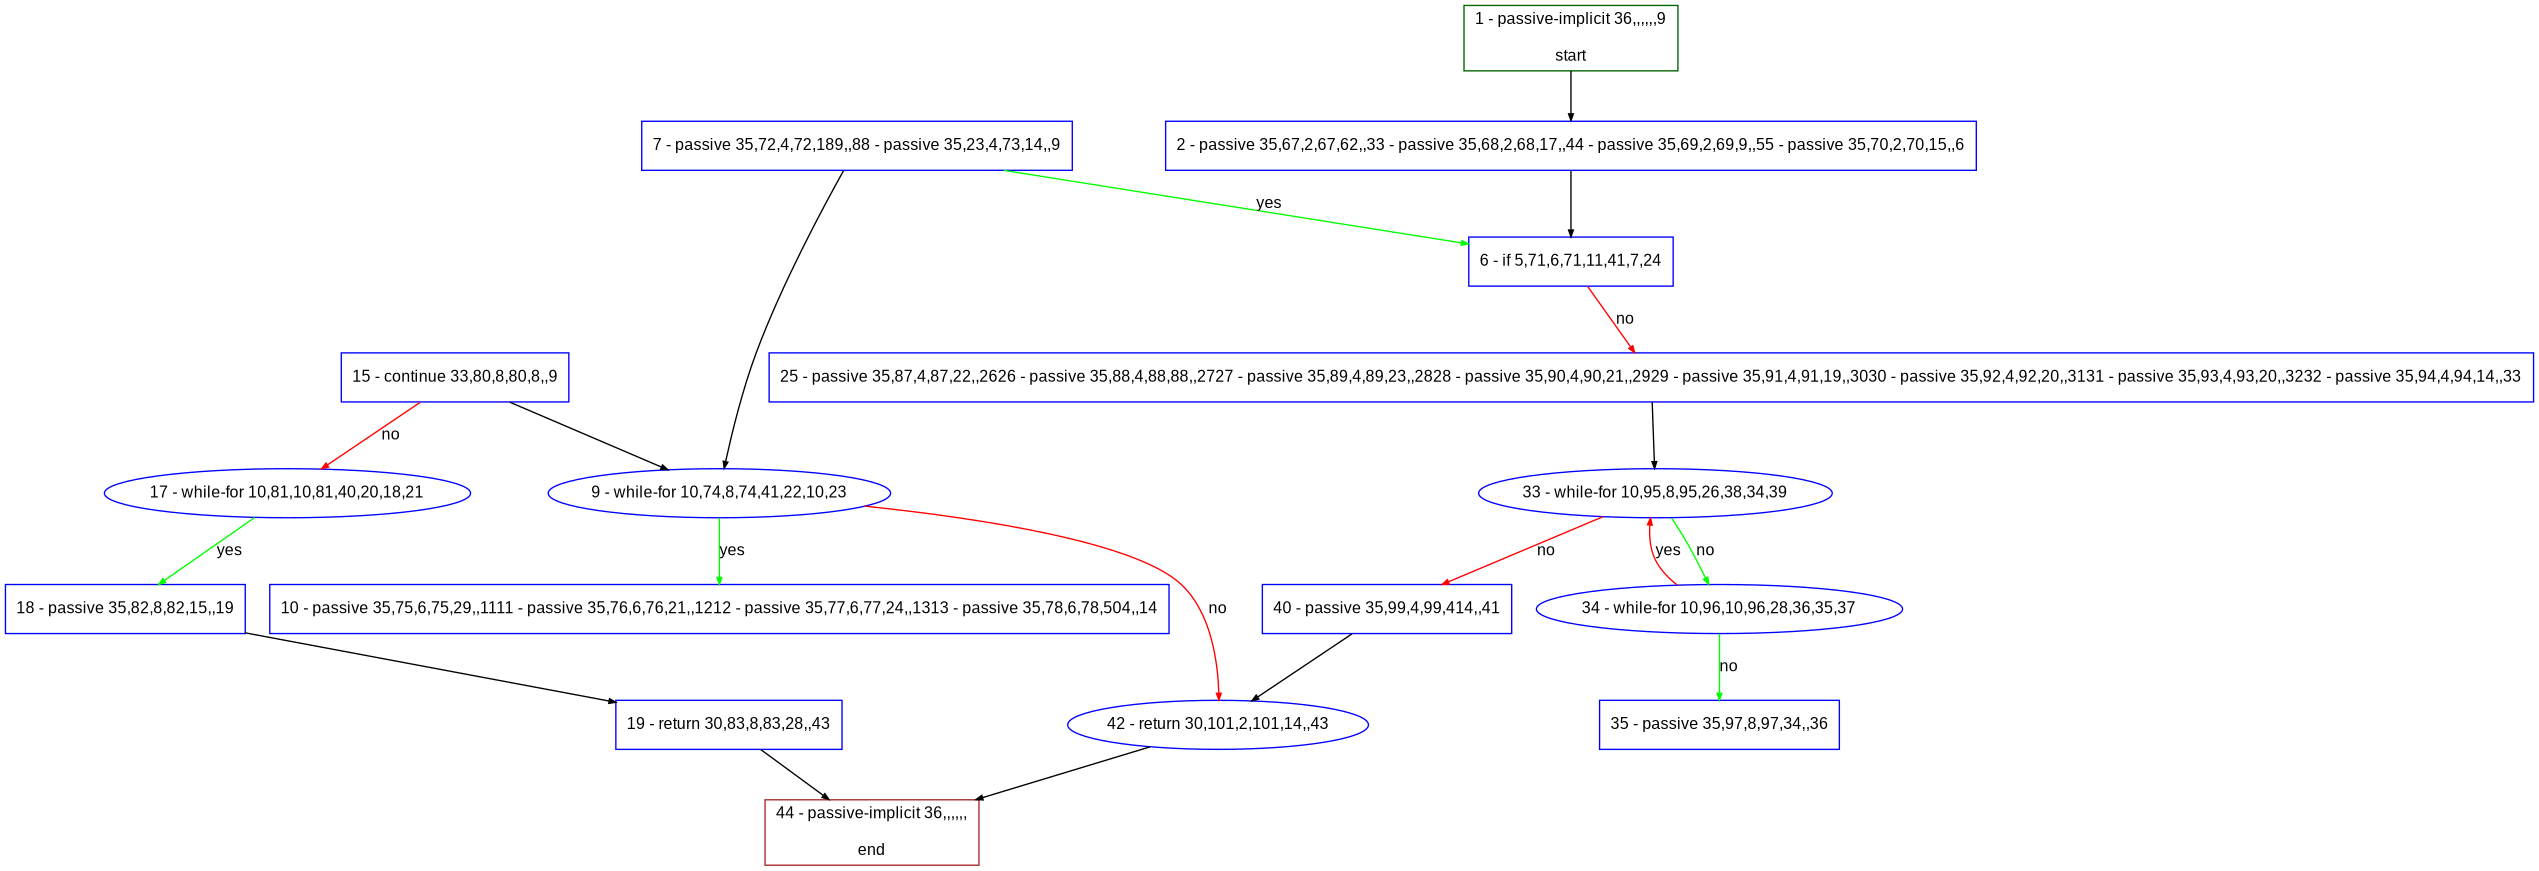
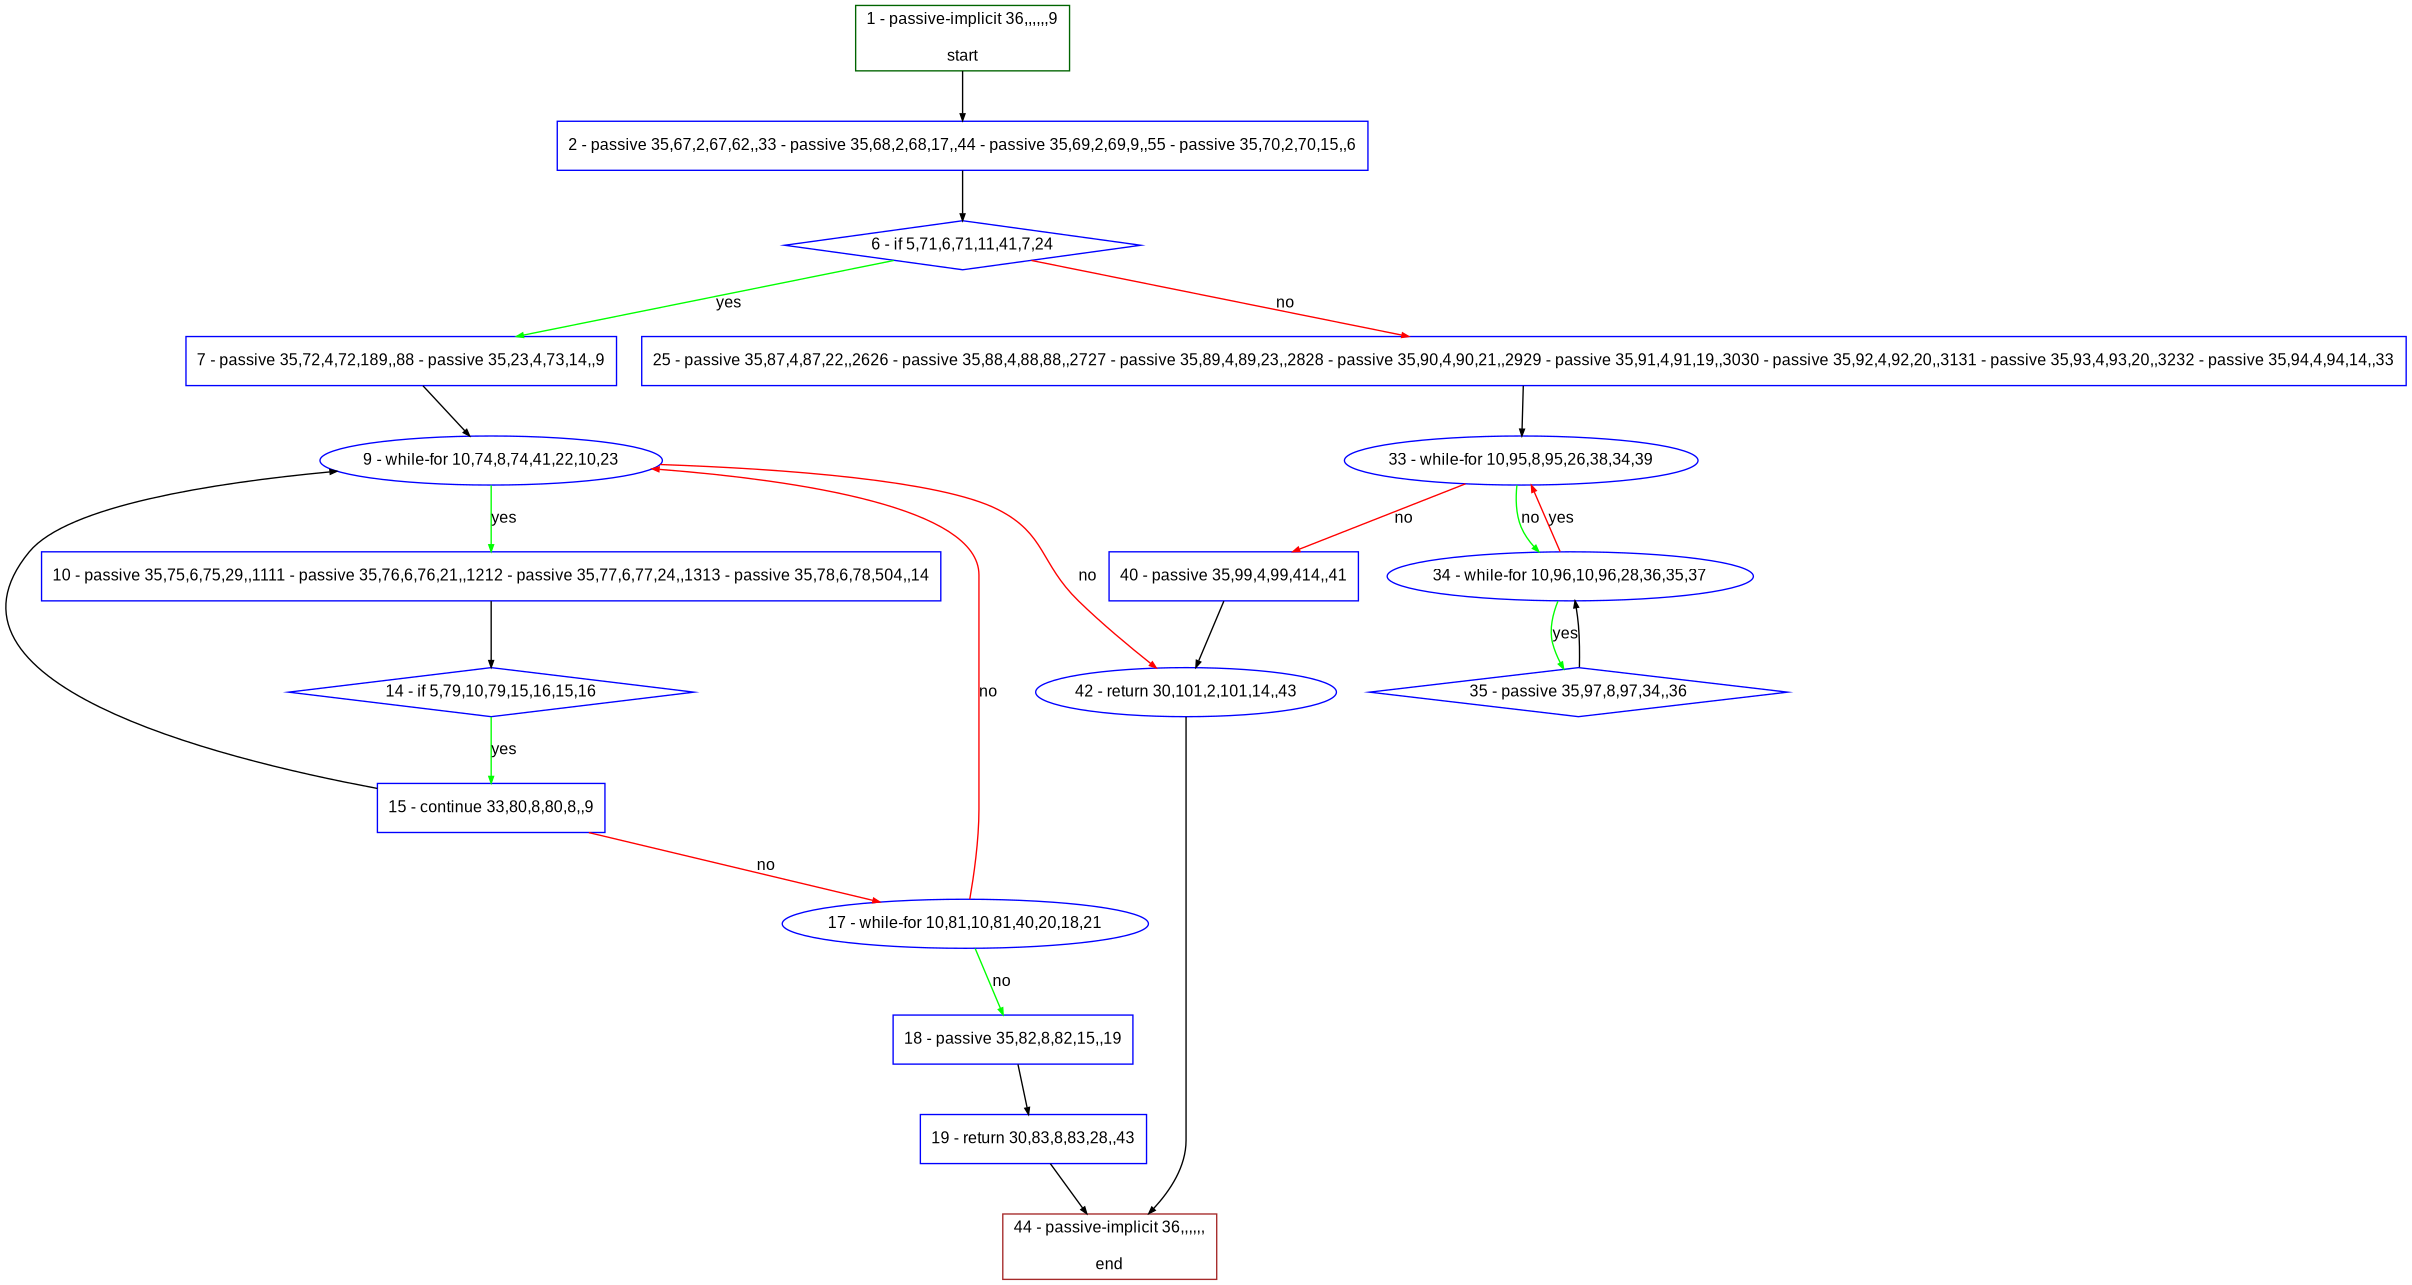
(1233, 207) -> (708, 298)
(1571, 262) -> (963, 245)
(230, 551) -> (1002, 982)
none -> (974, 562)
none -> (1579, 637)
(1729, 667) -> (1566, 634)
none -> (491, 692)
(1719, 725) -> (1578, 692)
